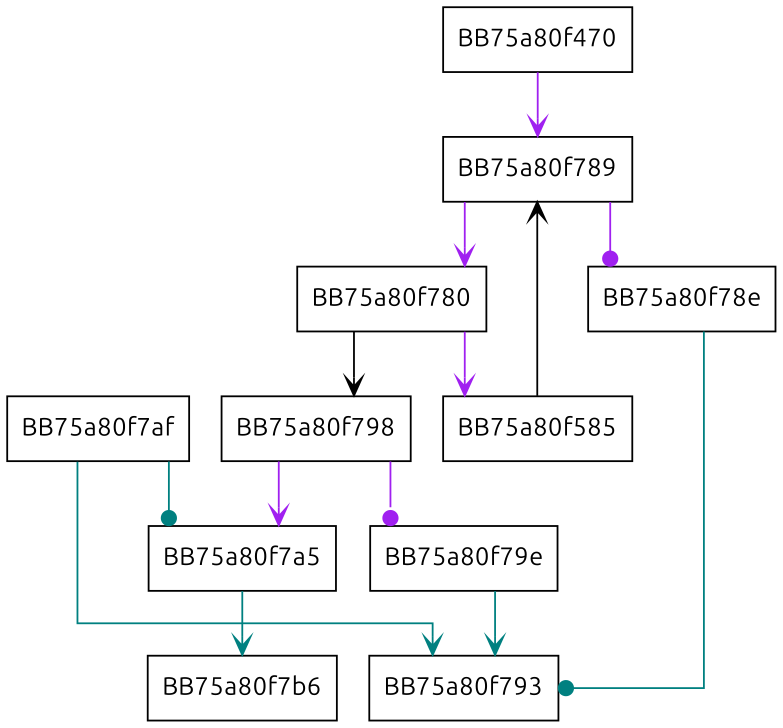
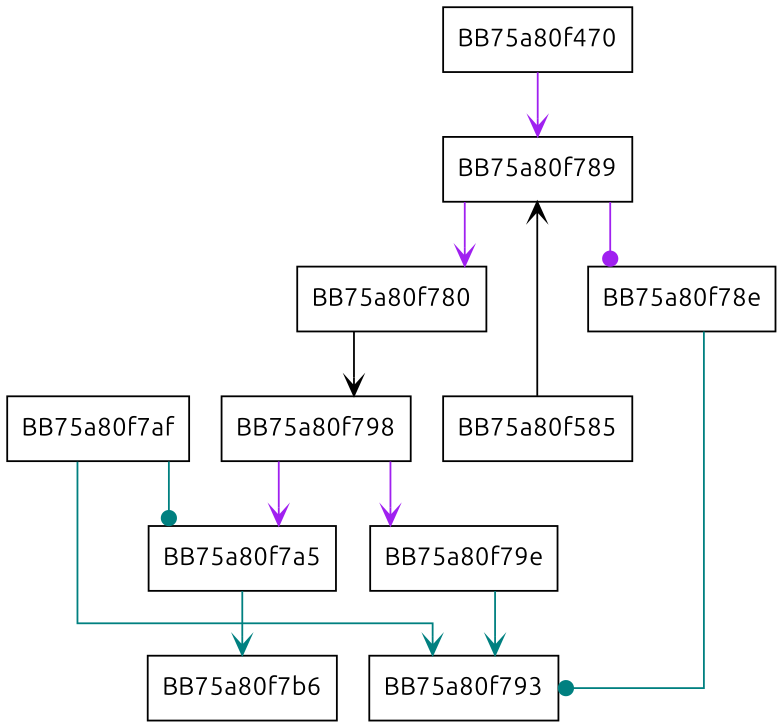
(465, 355) -> none
(390, 484) -> (390, 484)
